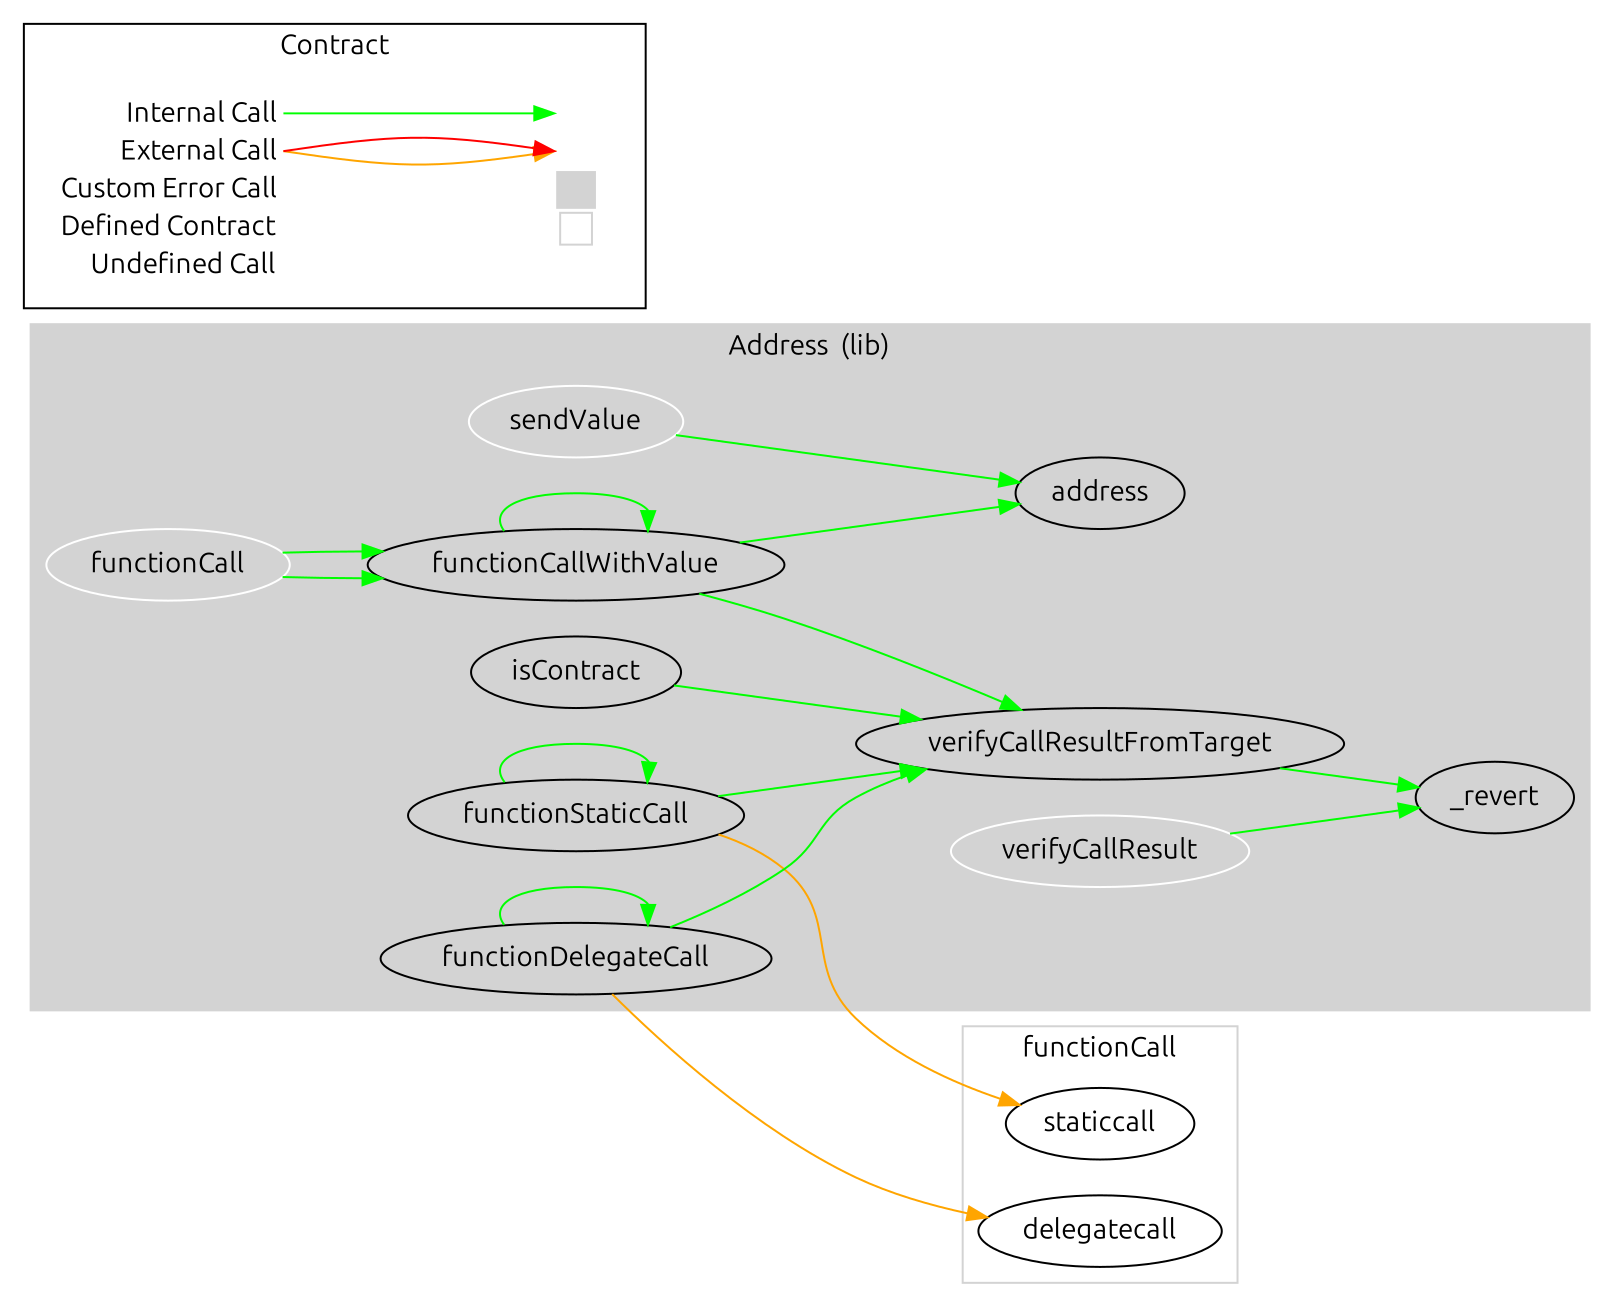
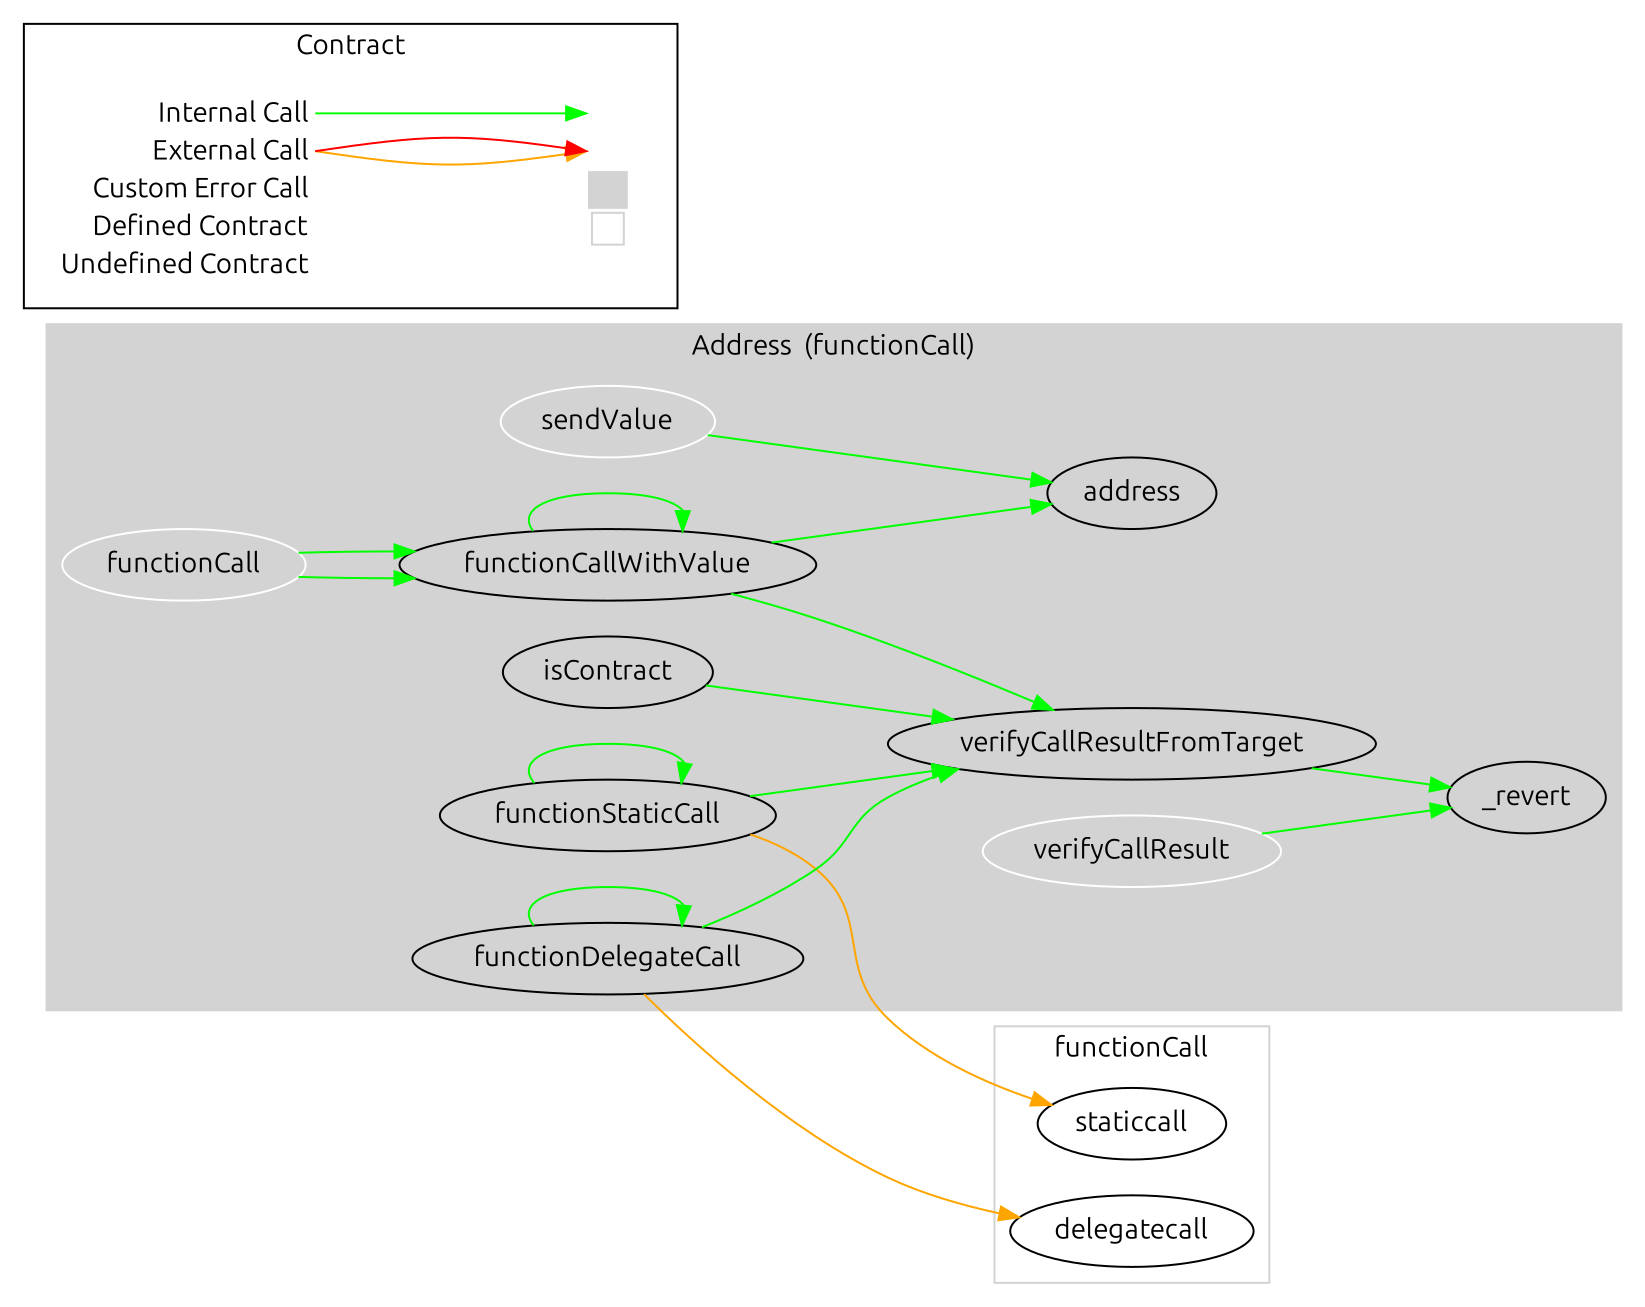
(184, 265) -> (185, 265)
(810, 347) -> (834, 347)
